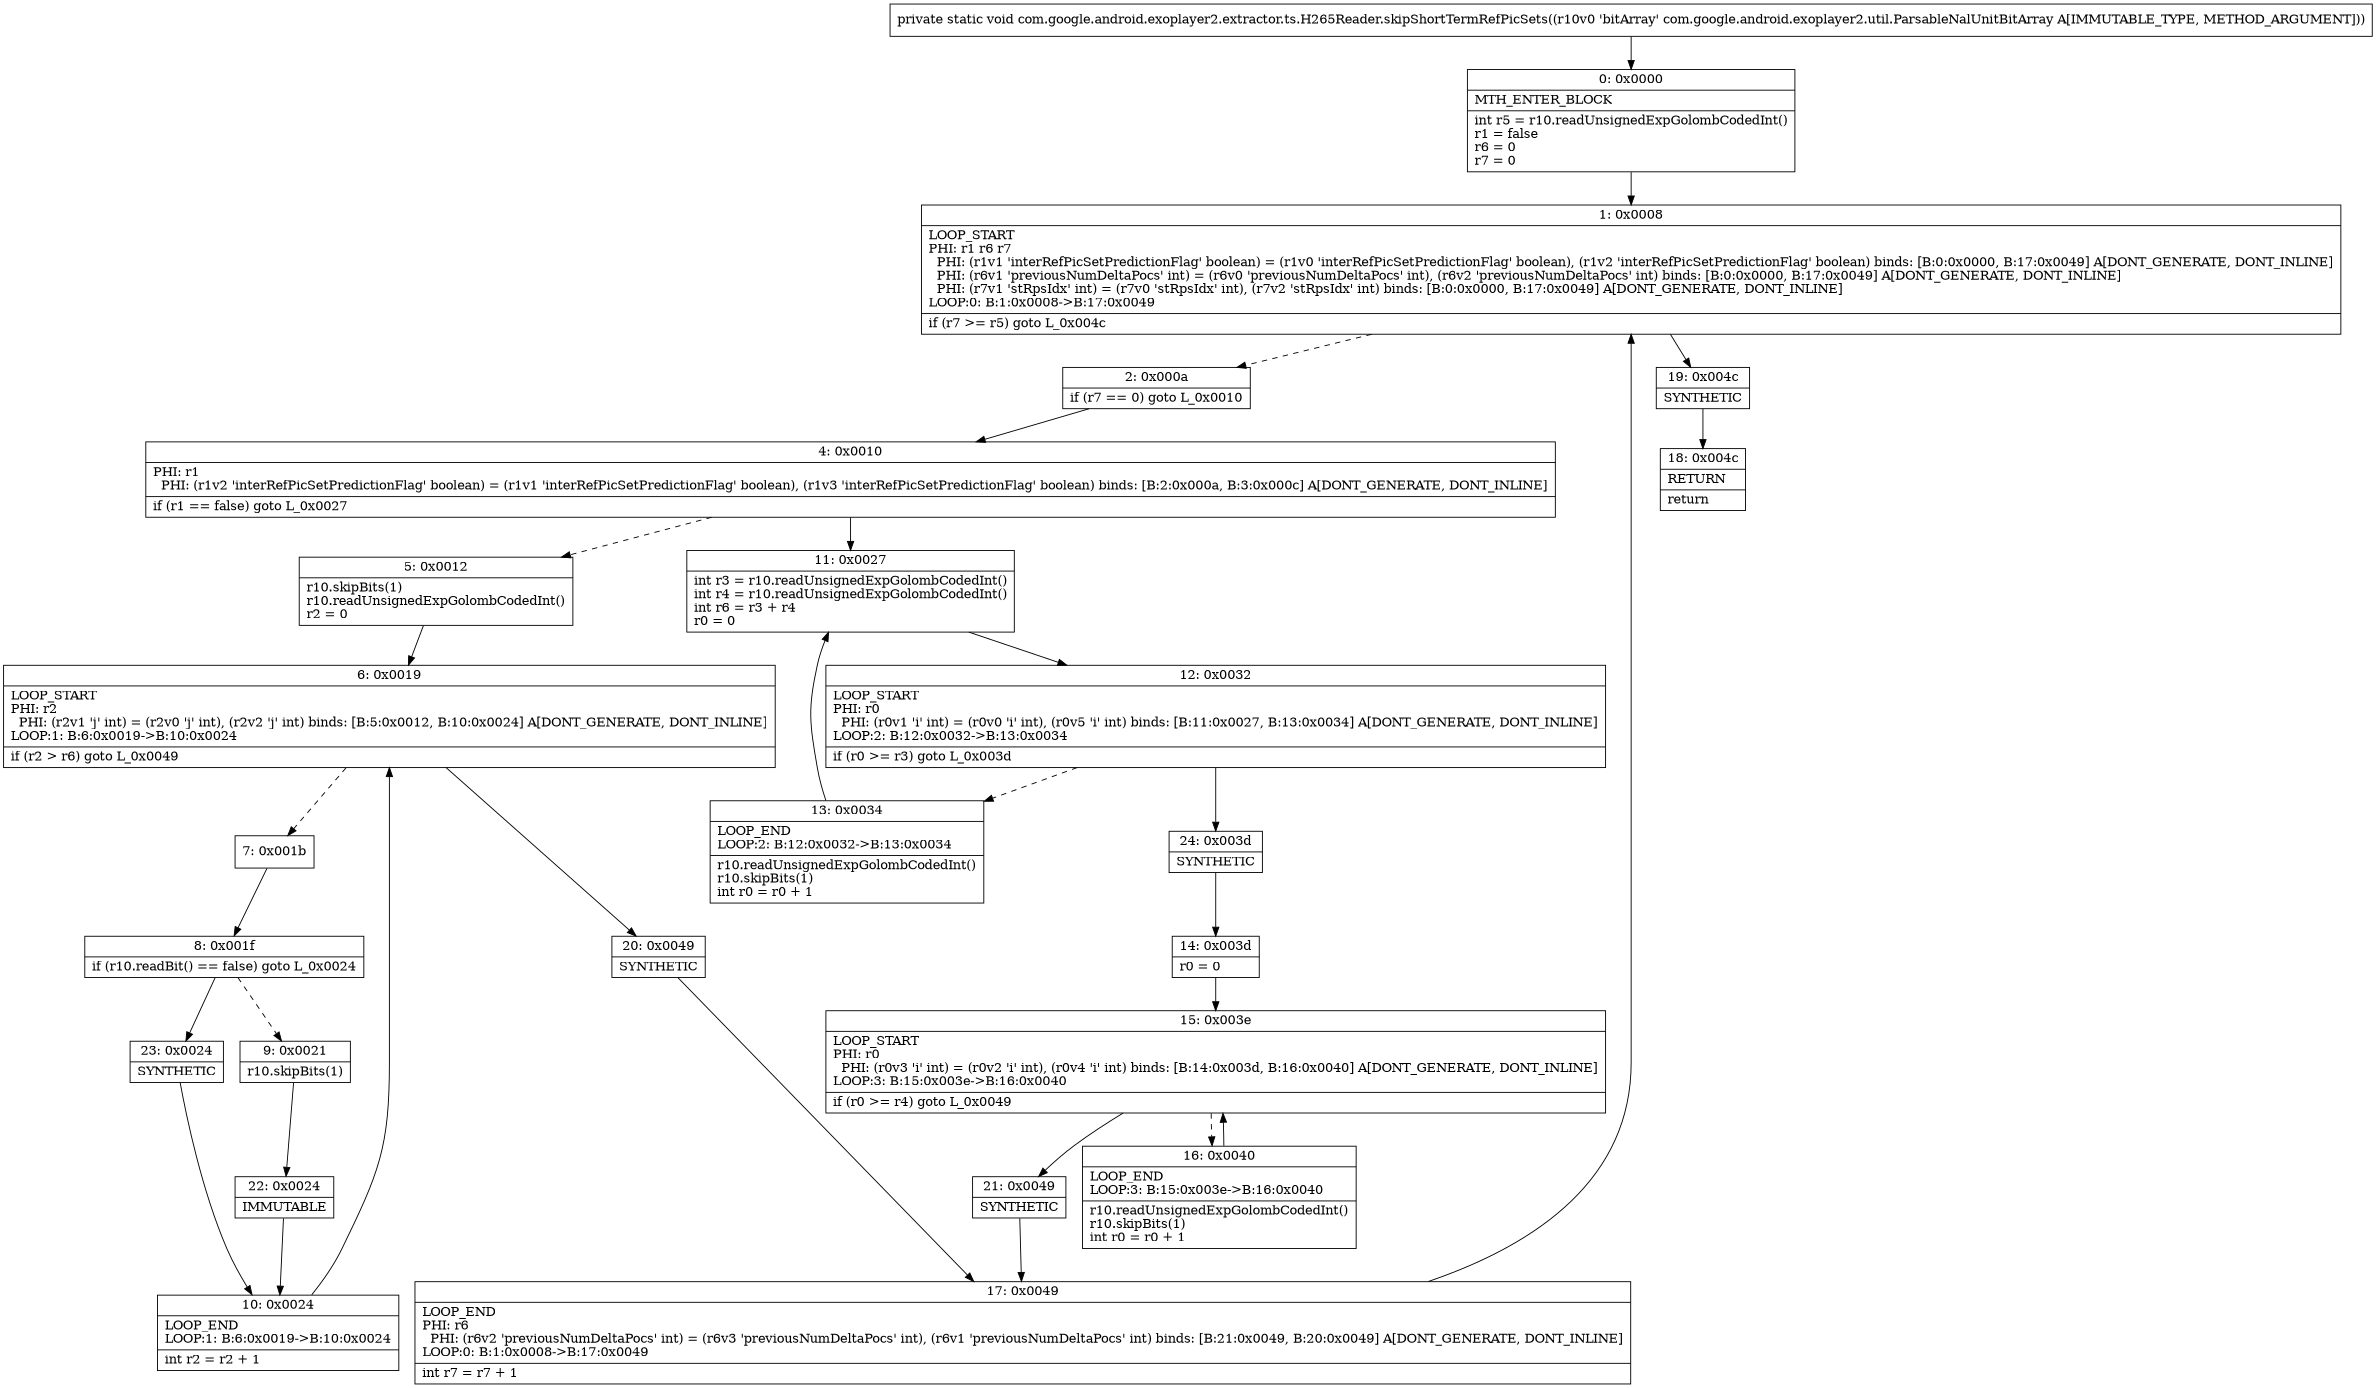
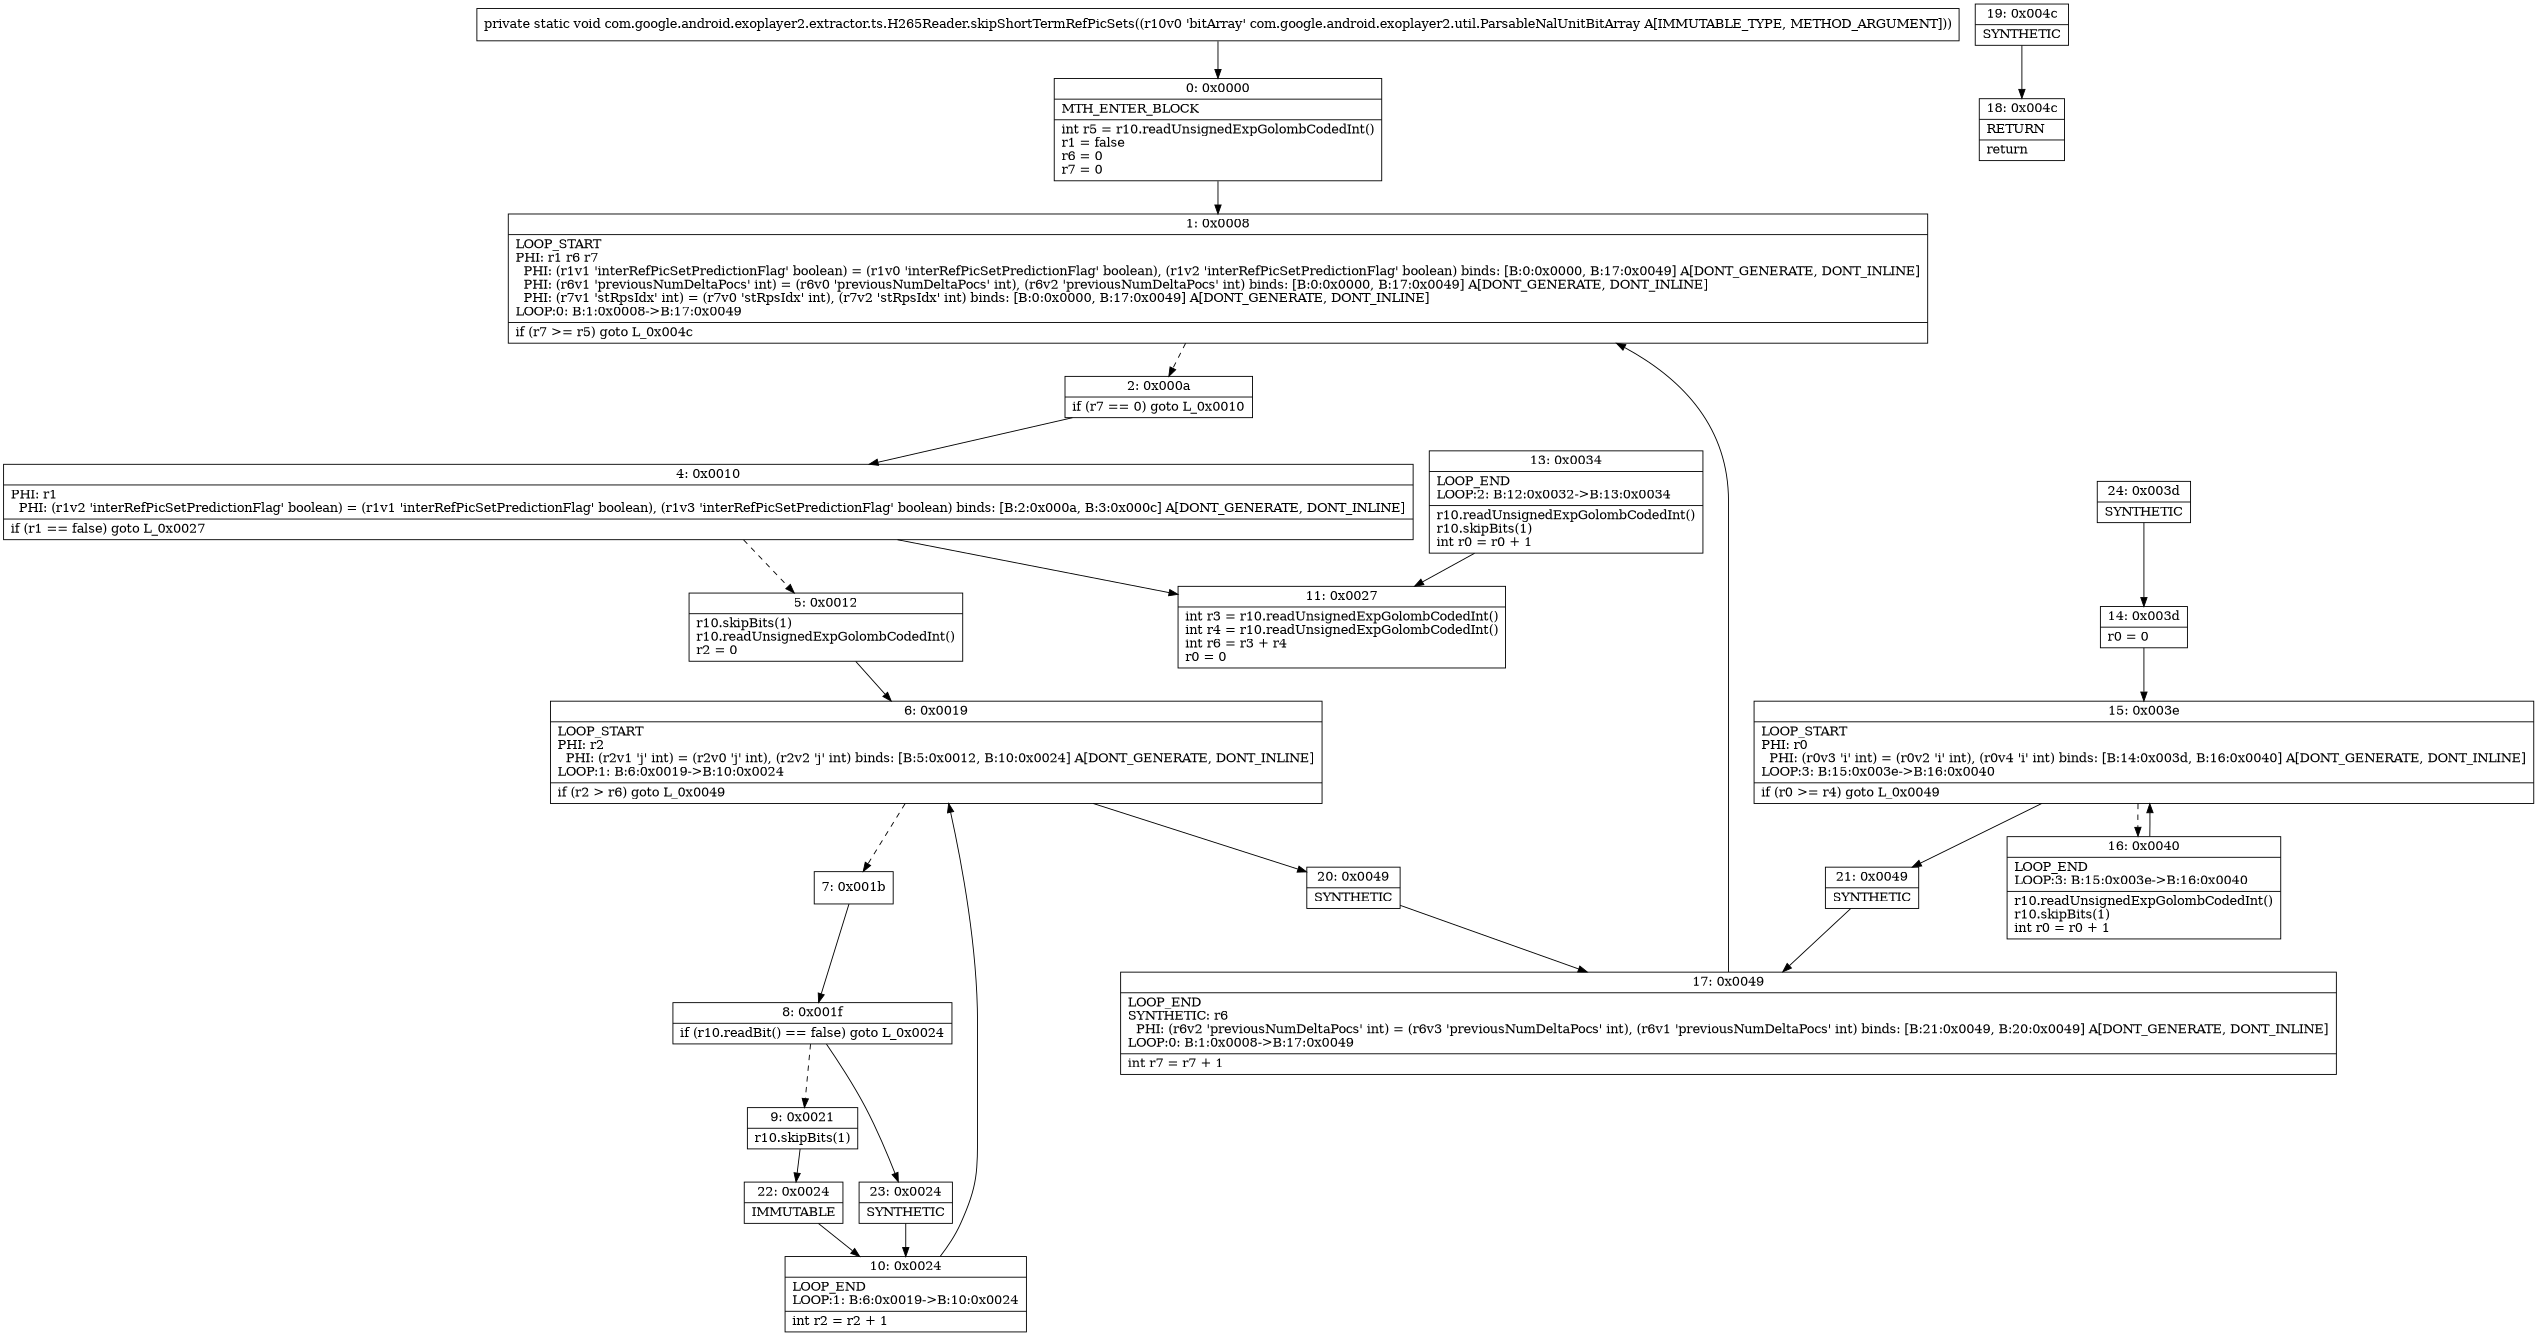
(1678, 347) -> none
(1216, 716) -> none
(448, 1326) -> (1180, 1016)
